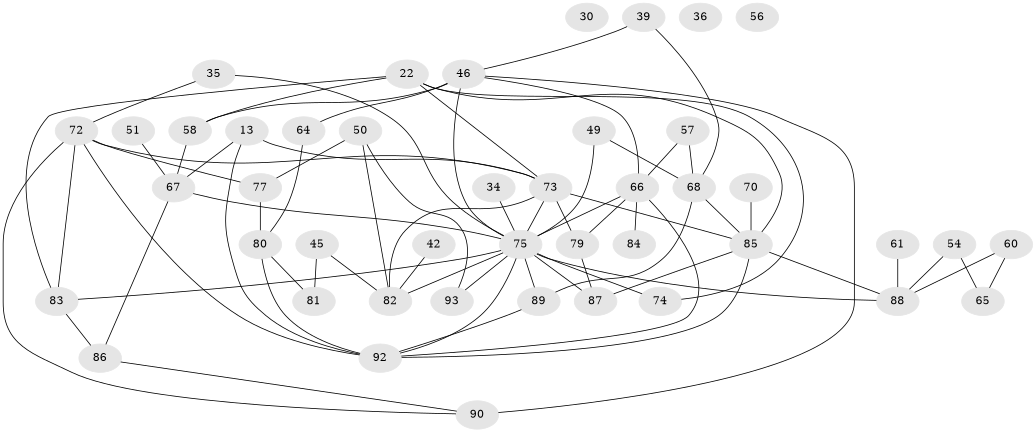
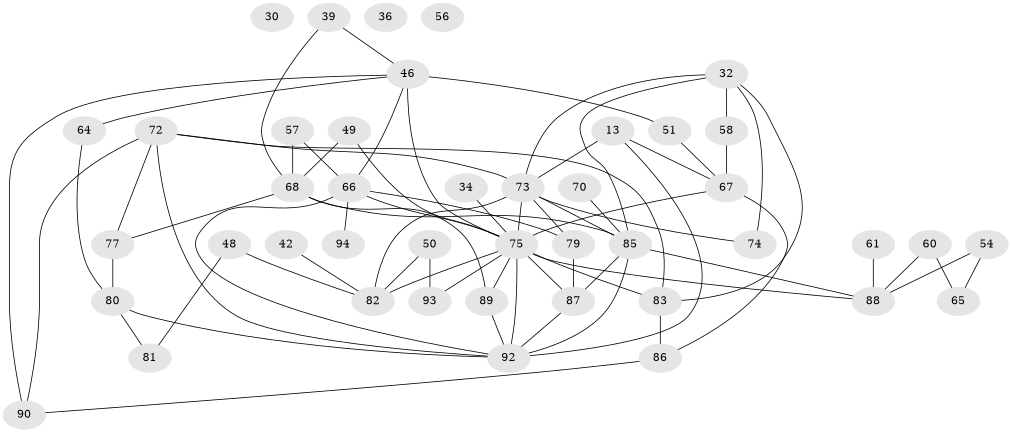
(214, 74) -> none
(407, 74) -> (727, 74)
(327, 103) -> (543, 93)
(326, 151) -> (203, 216)
(317, 245) -> (230, 245)
(634, 245) -> (343, 245)
(616, 284) -> (635, 224)
none -> (541, 330)
